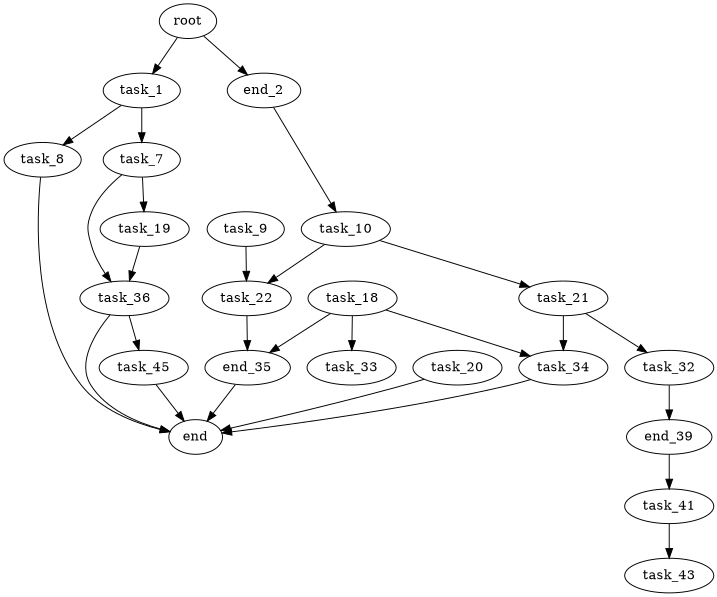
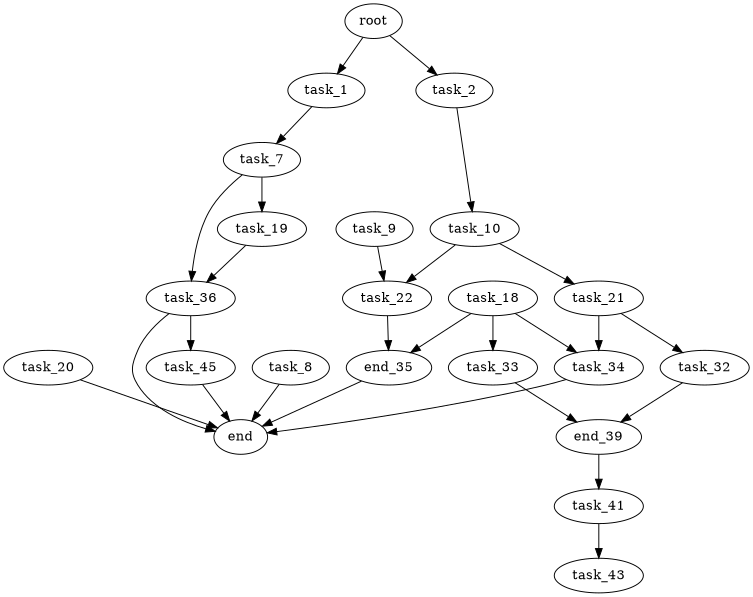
(264, 90) -> (454, 90)
(96, 122) -> none
none -> (542, 400)
